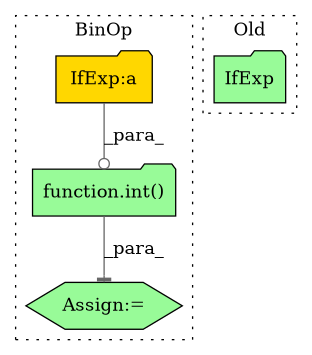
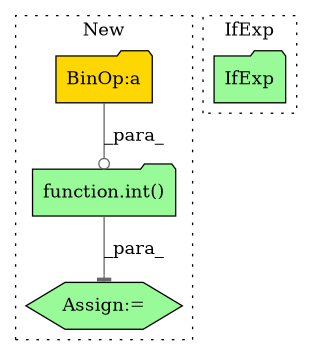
(104, 31) -> (104, 31)
(250, 31) -> (250, 31)
(104, 79) -> (104, 79)
